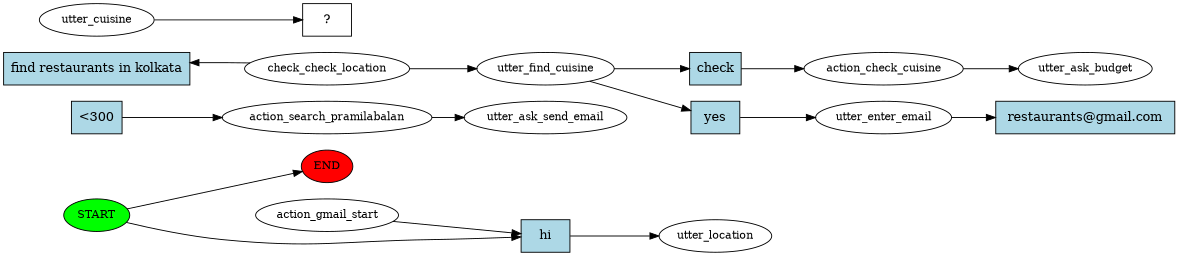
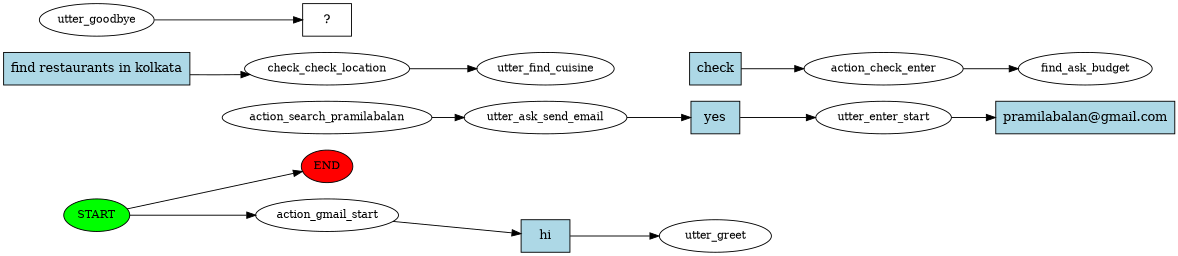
(97, 20) -> (97, 20)
(225, 63) -> (215, 75)
(647, 69) -> none
(884, 69) -> (884, 69)
(1085, 69) -> (1085, 69)
(636, 95) -> (654, 118)
(97, 118) -> none
(884, 118) -> (884, 118)
(1085, 118) -> (1085, 118)
(715, 236) -> (715, 236)
(318, 244) -> (188, 215)
